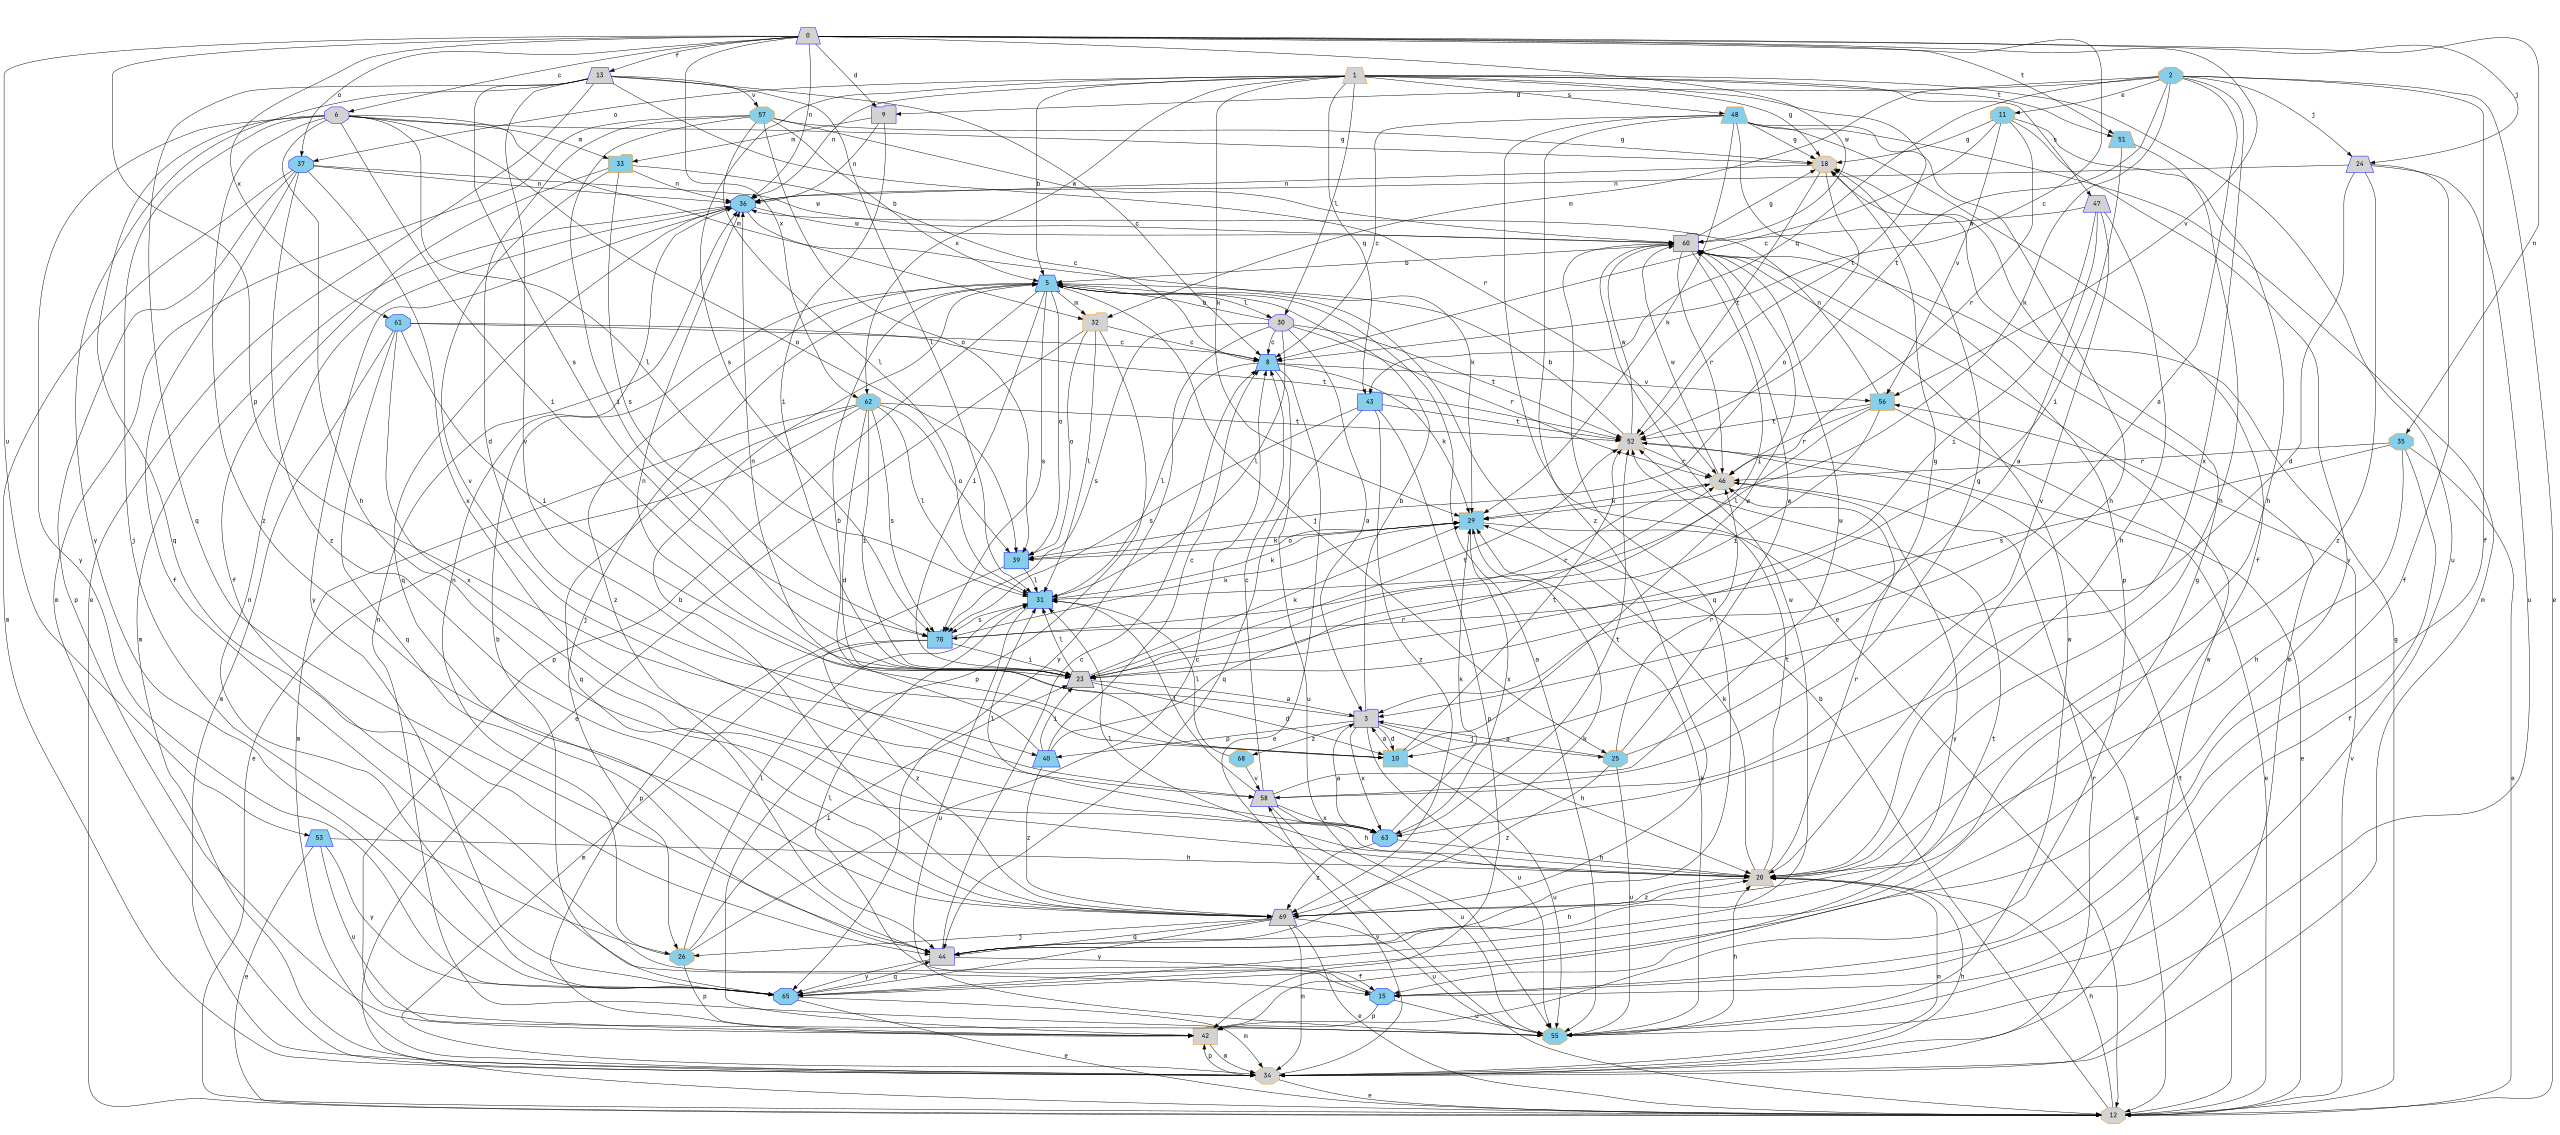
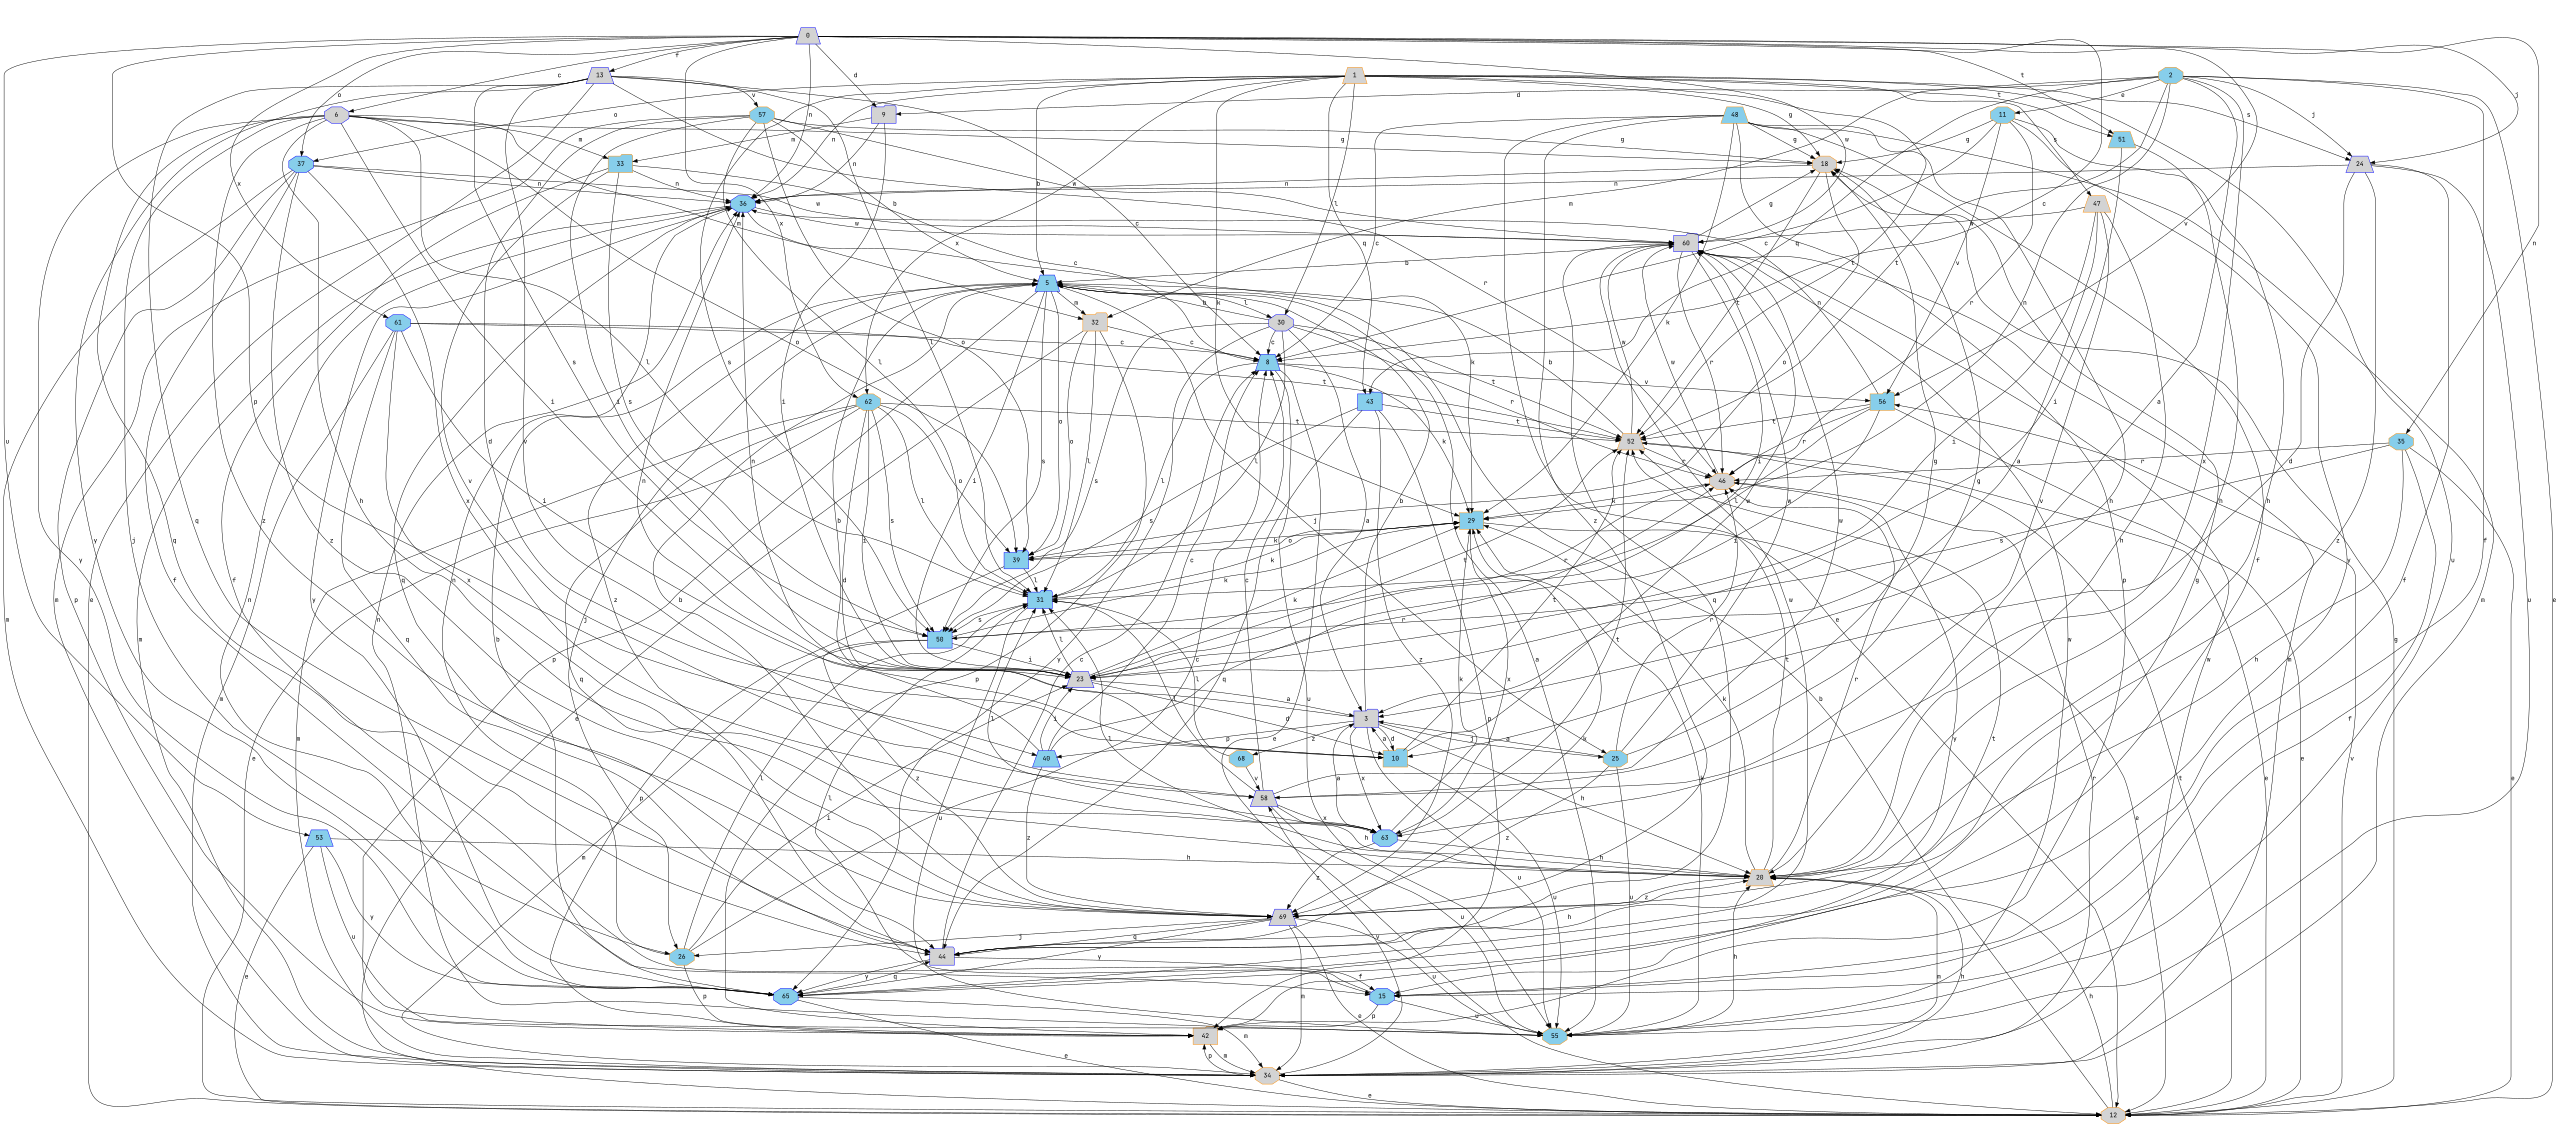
(1542, 95) -> (2083, 96)
(2097, 204) -> (2097, 204)
(2025, 303) -> (2025, 303)
(940, 640) -> (940, 640)
